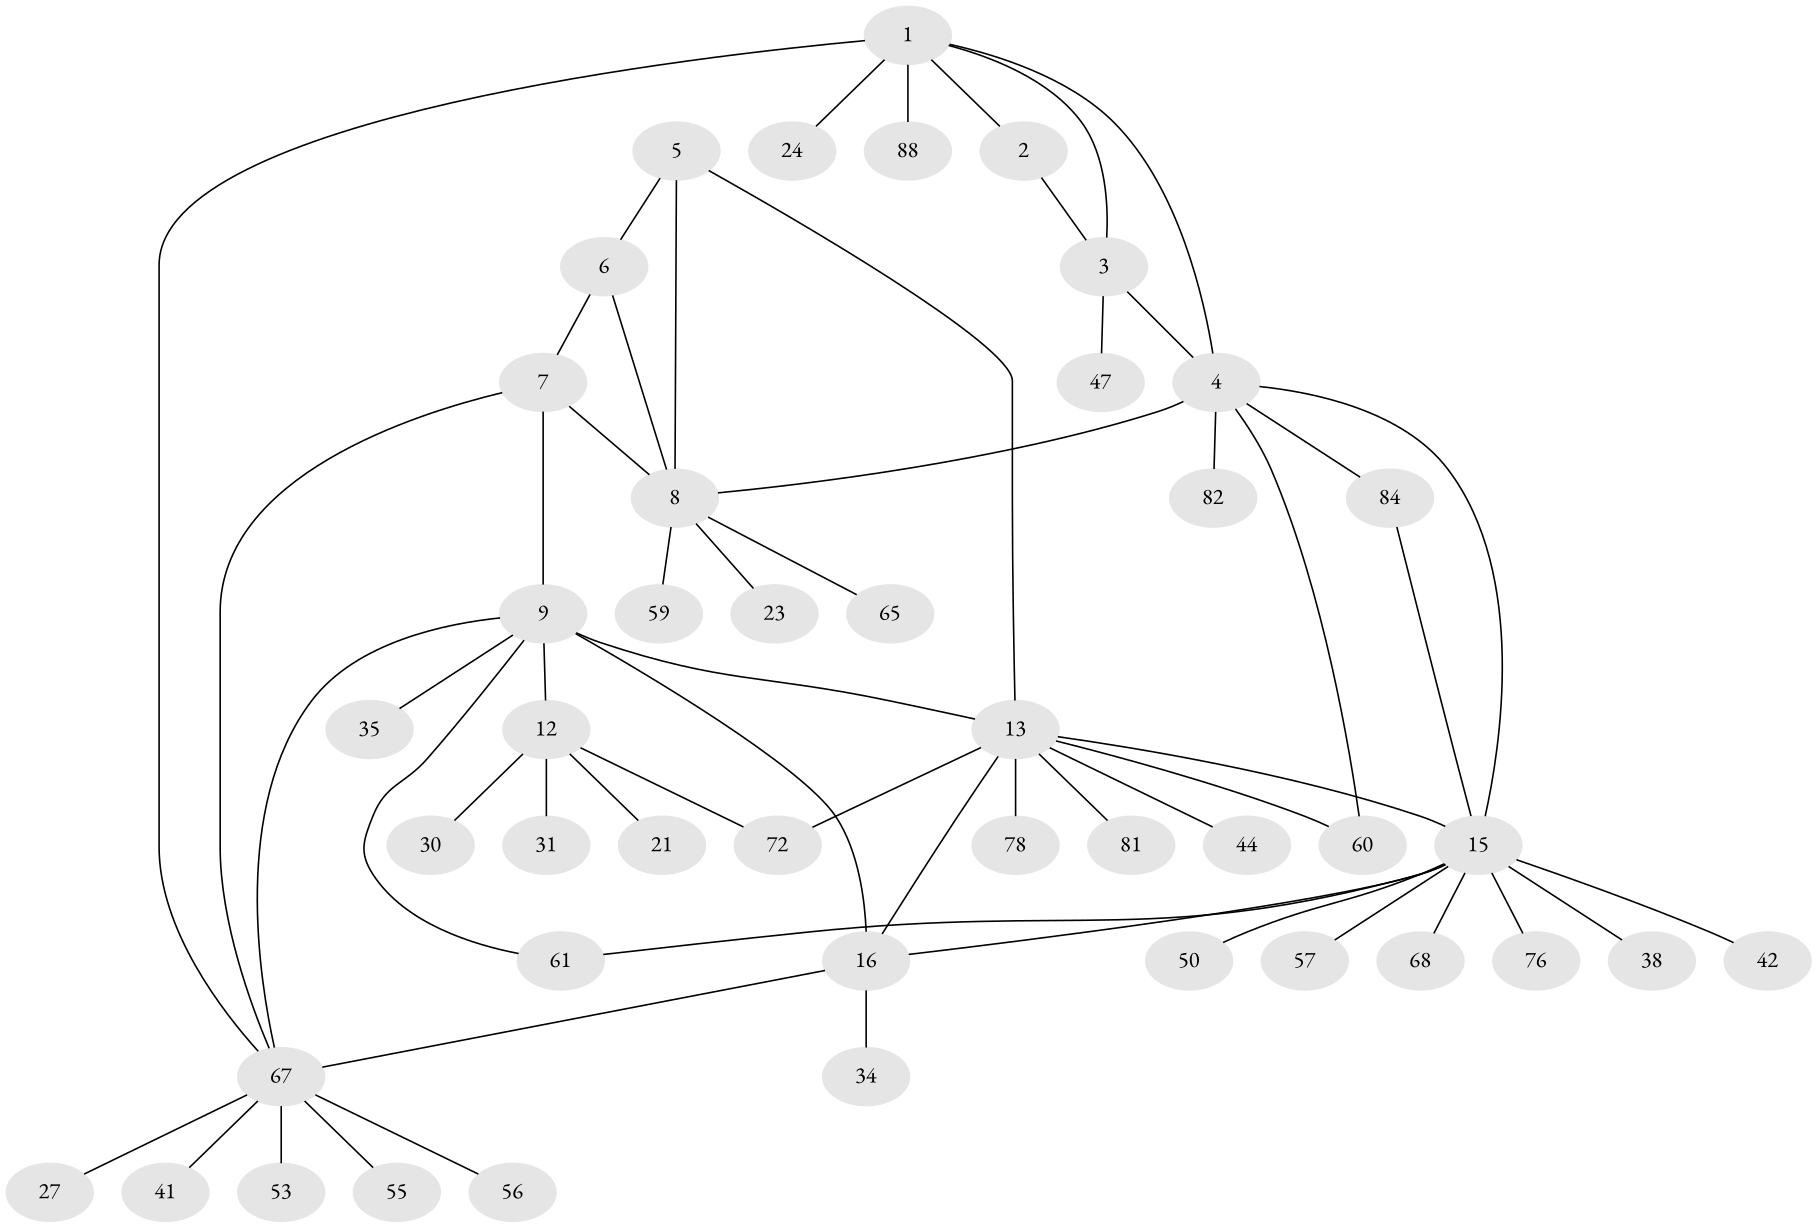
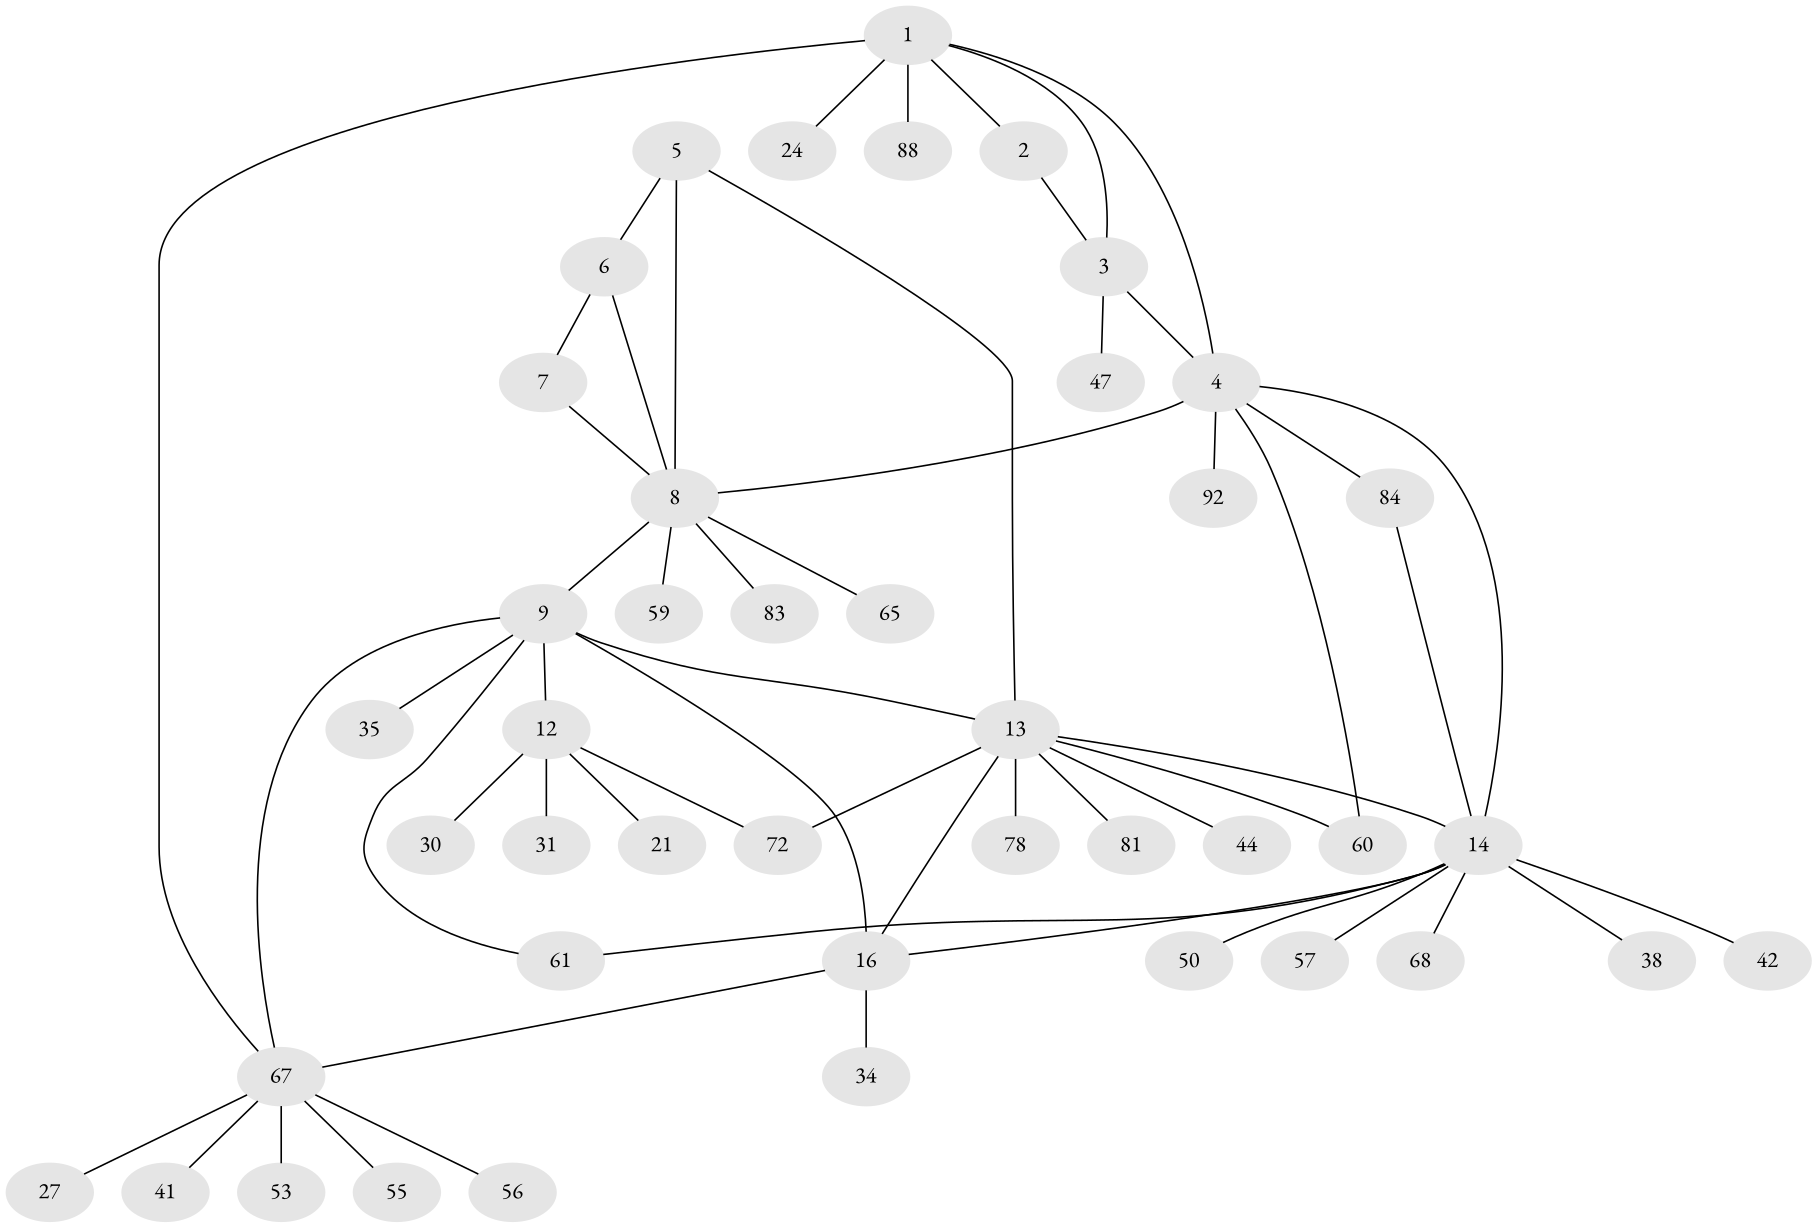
(543, 498) -> (609, 556)
(1213, 498) -> (1213, 498)
(775, 614) -> (775, 614)
(220, 642) -> none
(1478, 845) -> (1478, 845)
(1536, 961) -> none
